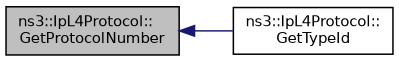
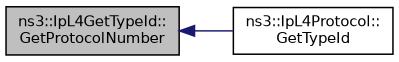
(93, 31) -> (93, 31)
